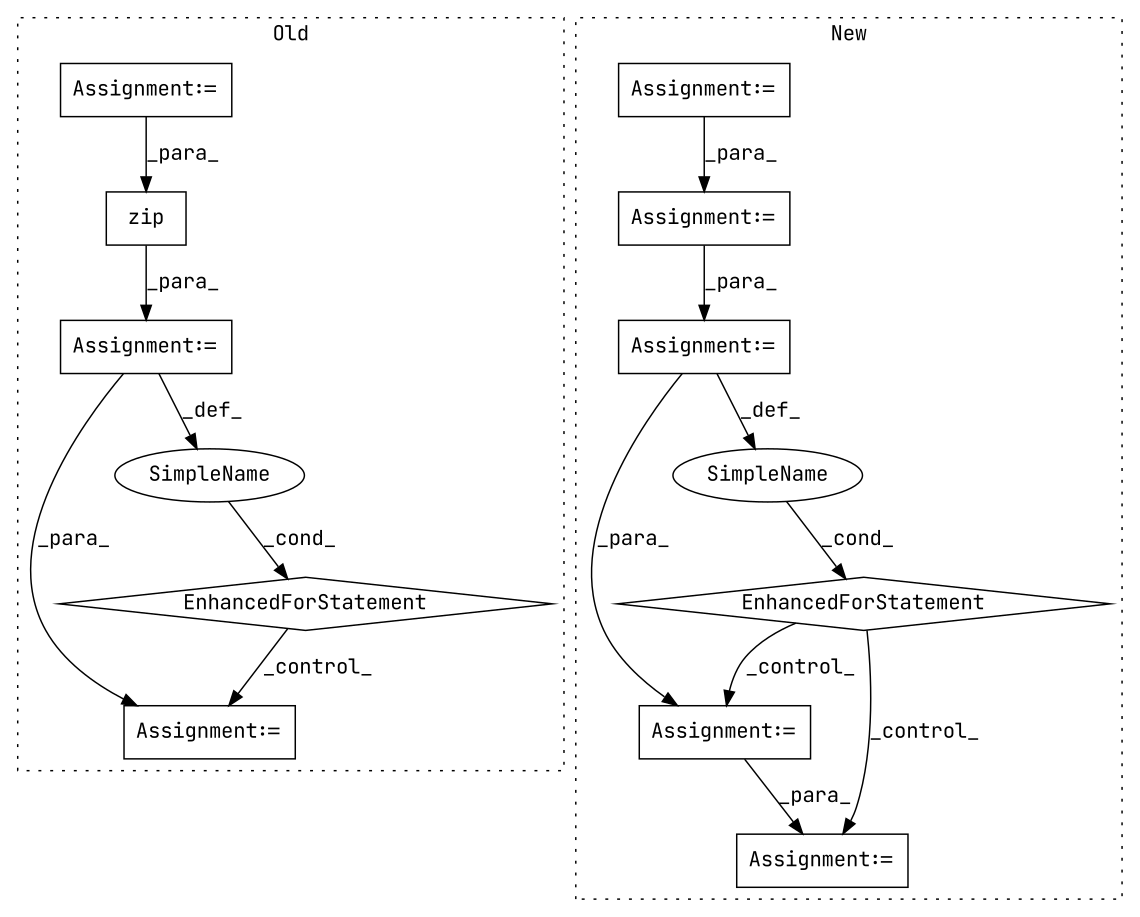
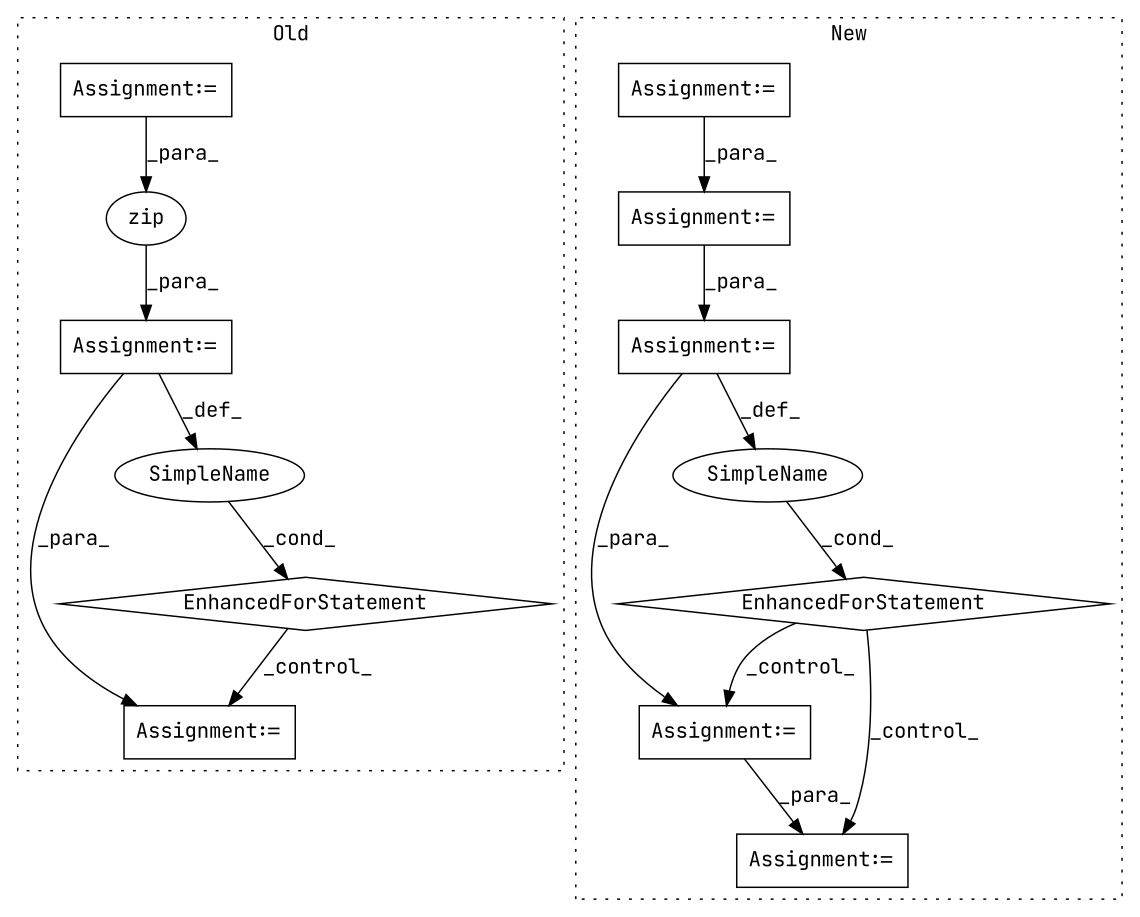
(146, 219) -> (146, 219)
